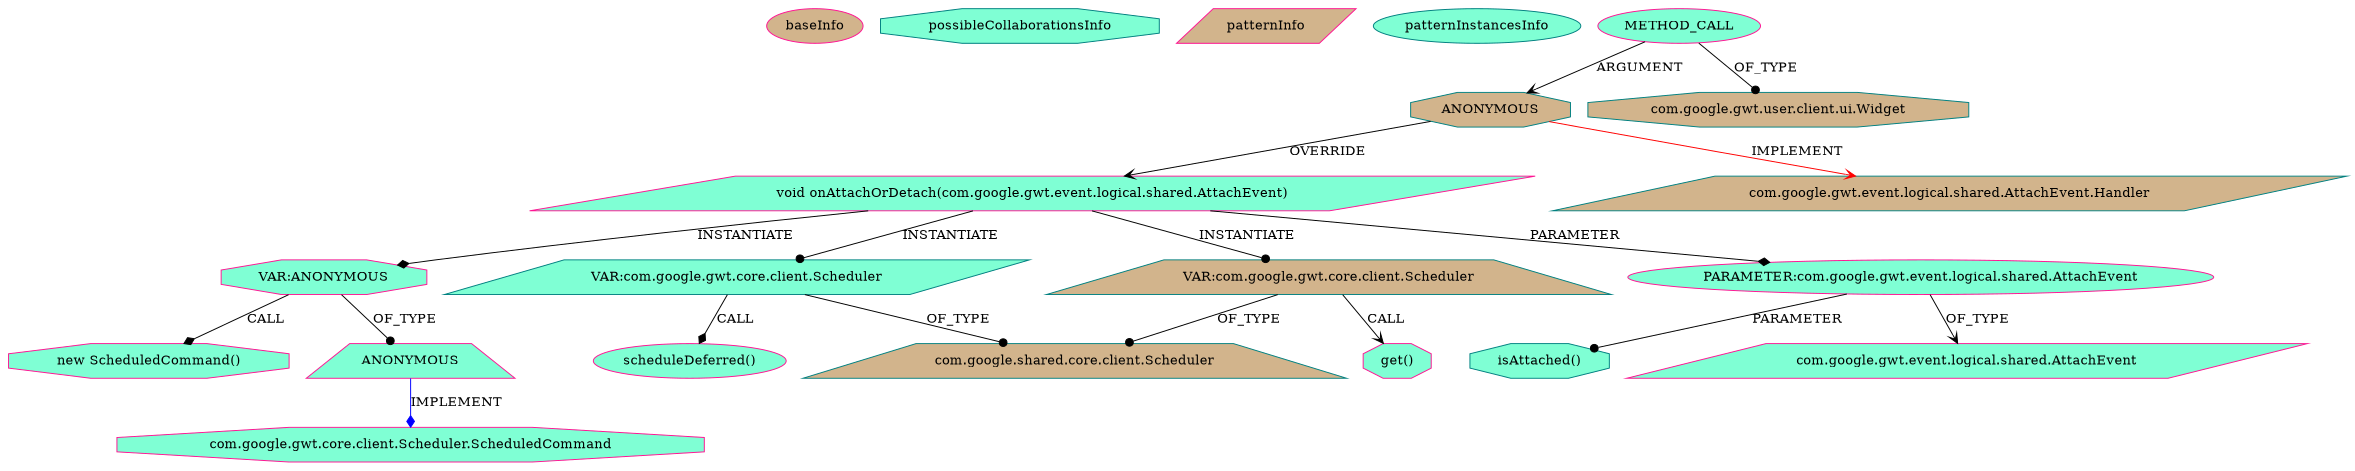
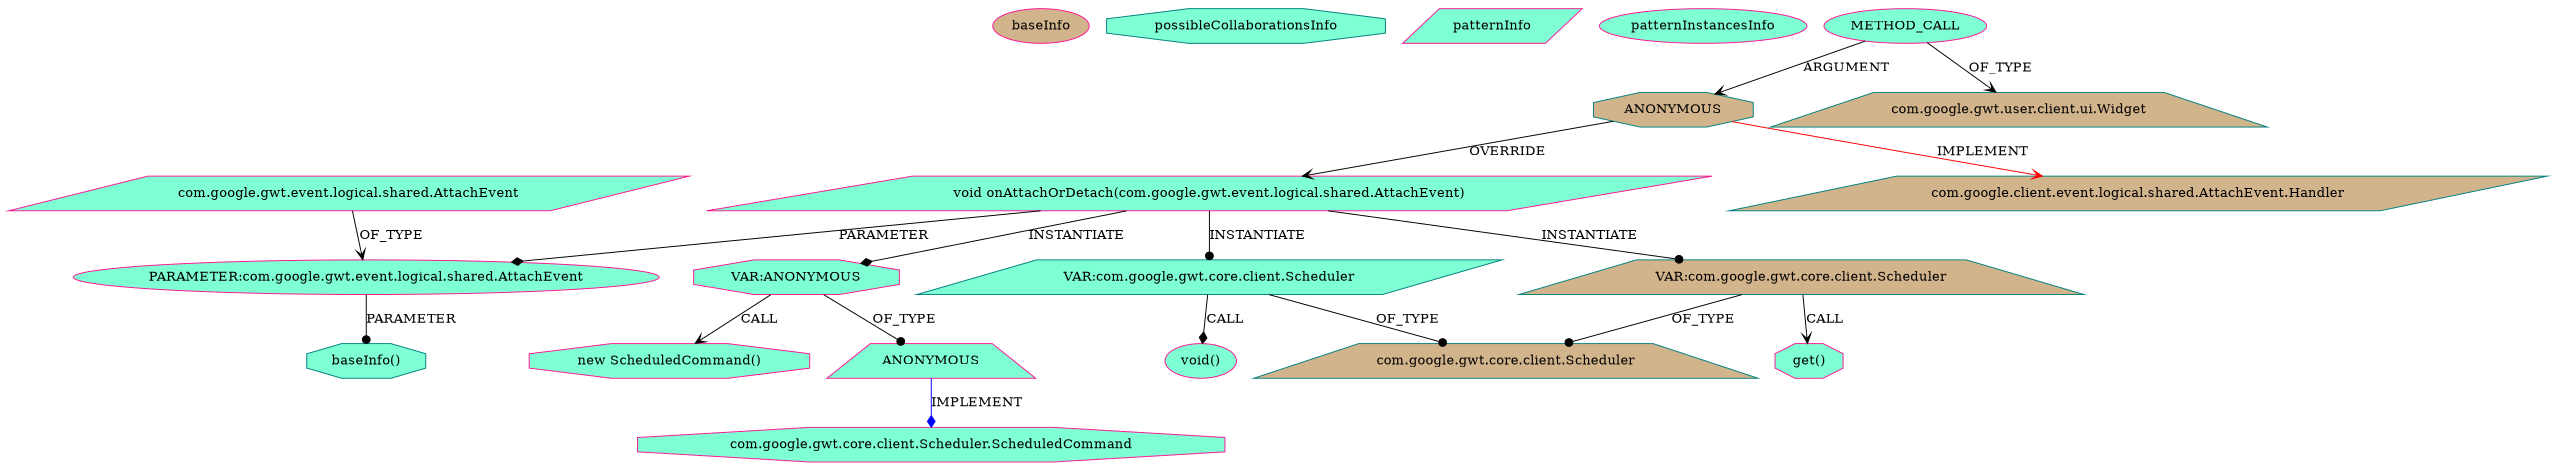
(1266, 26) -> (1492, 26)
(1477, 26) -> (1703, 26)
(1726, 65) -> (1958, 65)
(1778, 110) -> (2019, 110)
(1950, 193) -> (2138, 193)
(1941, 315) -> (357, 230)
(242, 317) -> (737, 316)
(690, 361) -> (1201, 361)
(1075, 361) -> (1506, 361)
(1540, 361) -> (366, 361)
